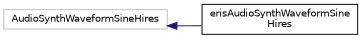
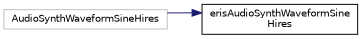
(189, 26) -> (180, 13)
